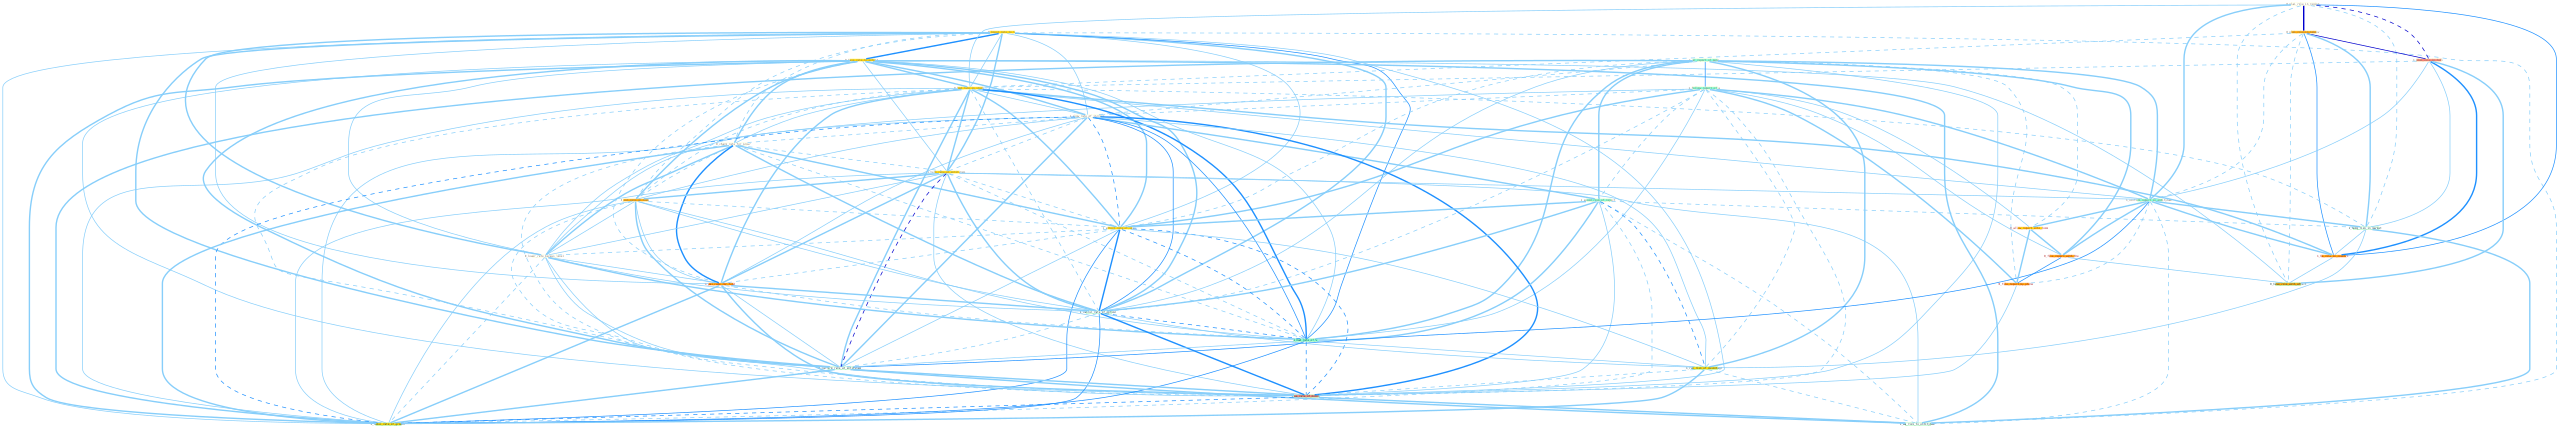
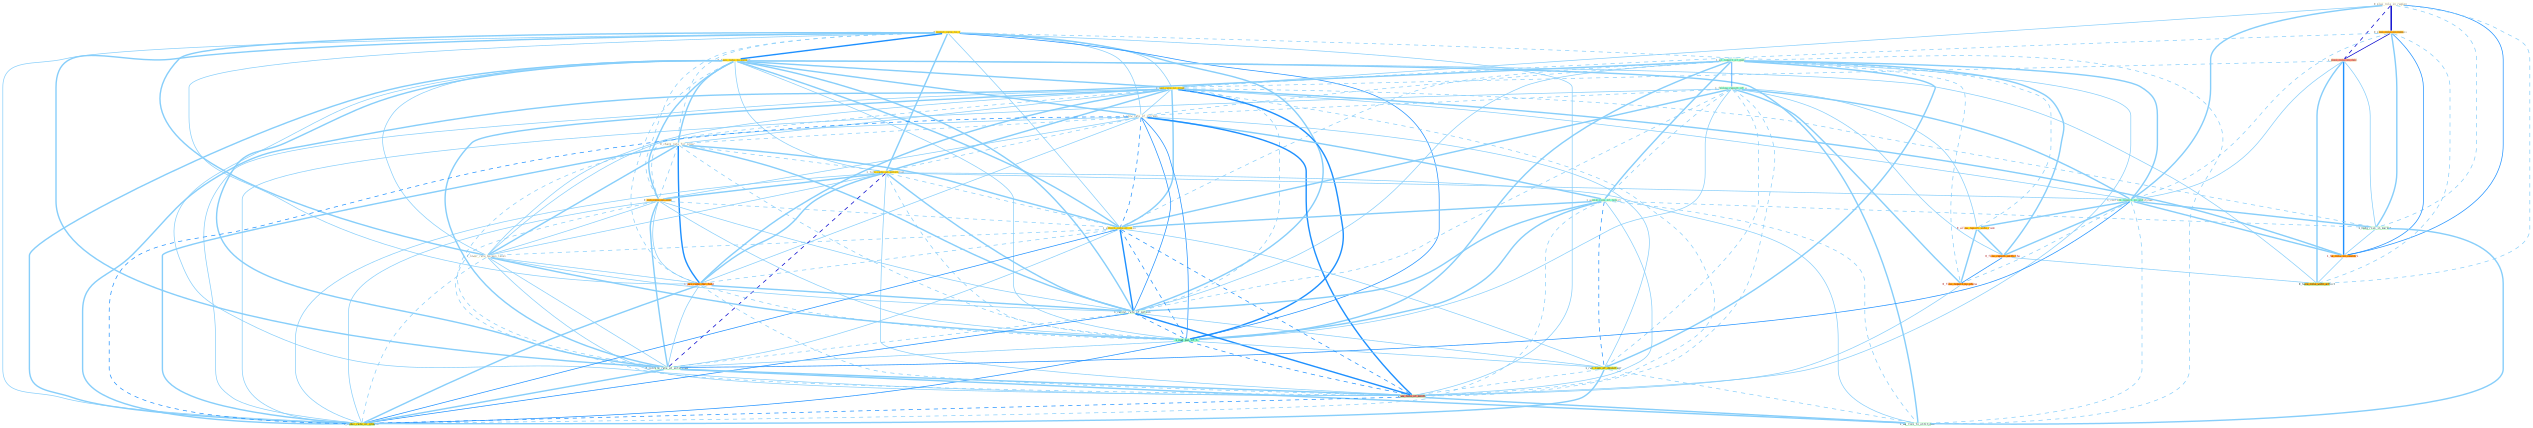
(964, 242) -> none
(1306, 340) -> (1186, 340)
(2058, 344) -> none
(991, 386) -> (879, 371)
